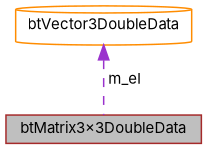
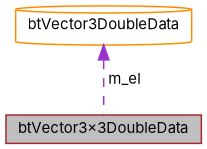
(104, 129) -> (104, 129)
